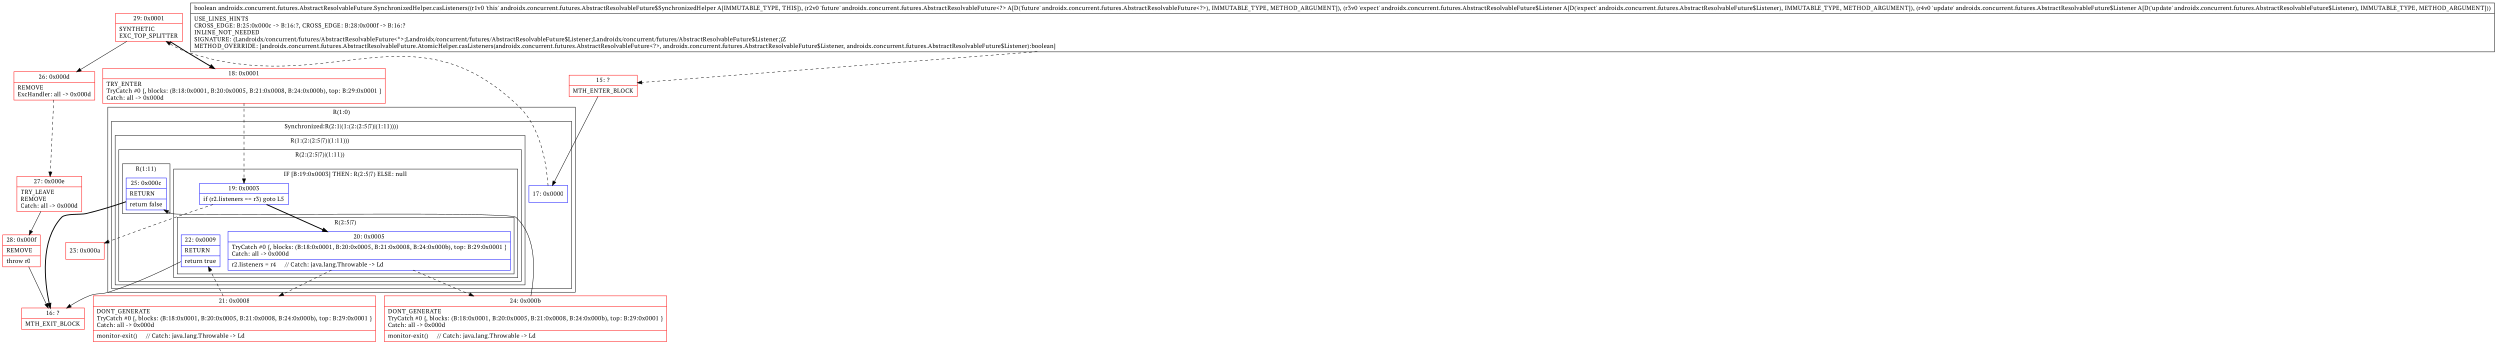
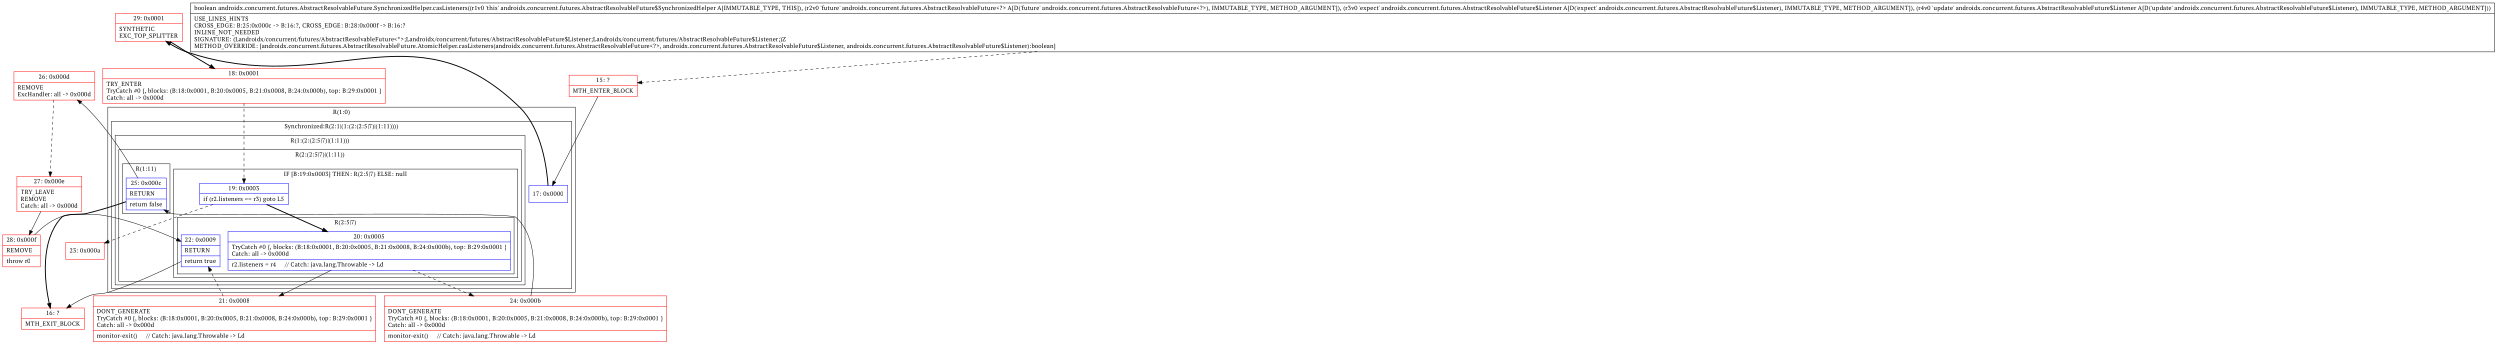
(104, 55) -> (105, 129)
(392, 57) -> (392, 57)
(307, 282) -> (307, 282)
(37, 285) -> (105, 216)
